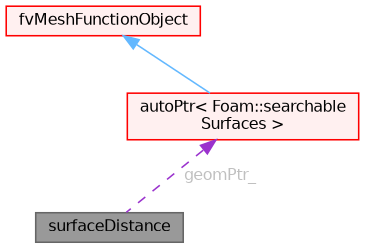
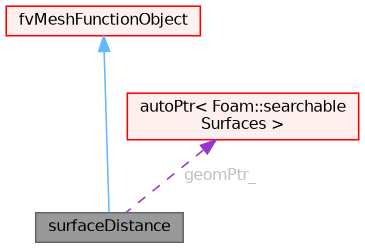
(173, 69) -> (107, 132)
